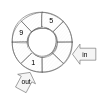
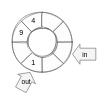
none -> (33, 21)
(51, 21) -> none
